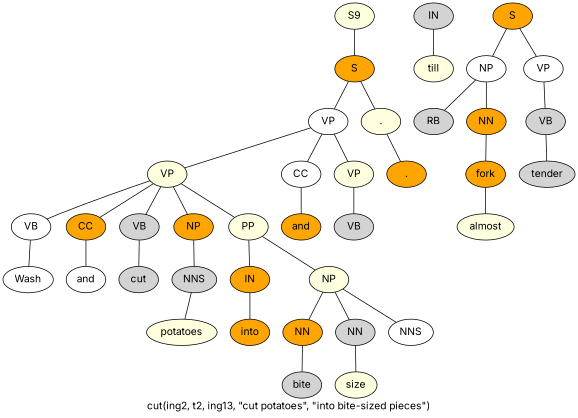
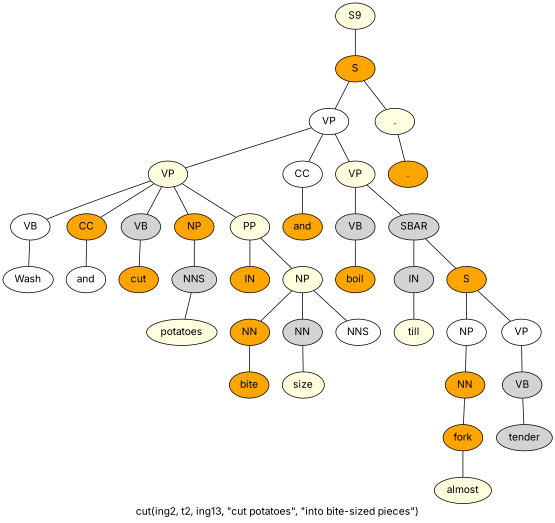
(434, 122) -> none
none -> (414, 227)
(139, 280) -> (139, 280)
none -> (355, 280)
(250, 332) -> none
(302, 385) -> (249, 385)
